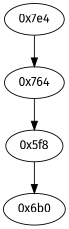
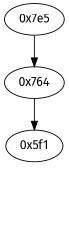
(34, 19) -> (34, 19)
(34, 146) -> (34, 146)
(34, 209) -> none
